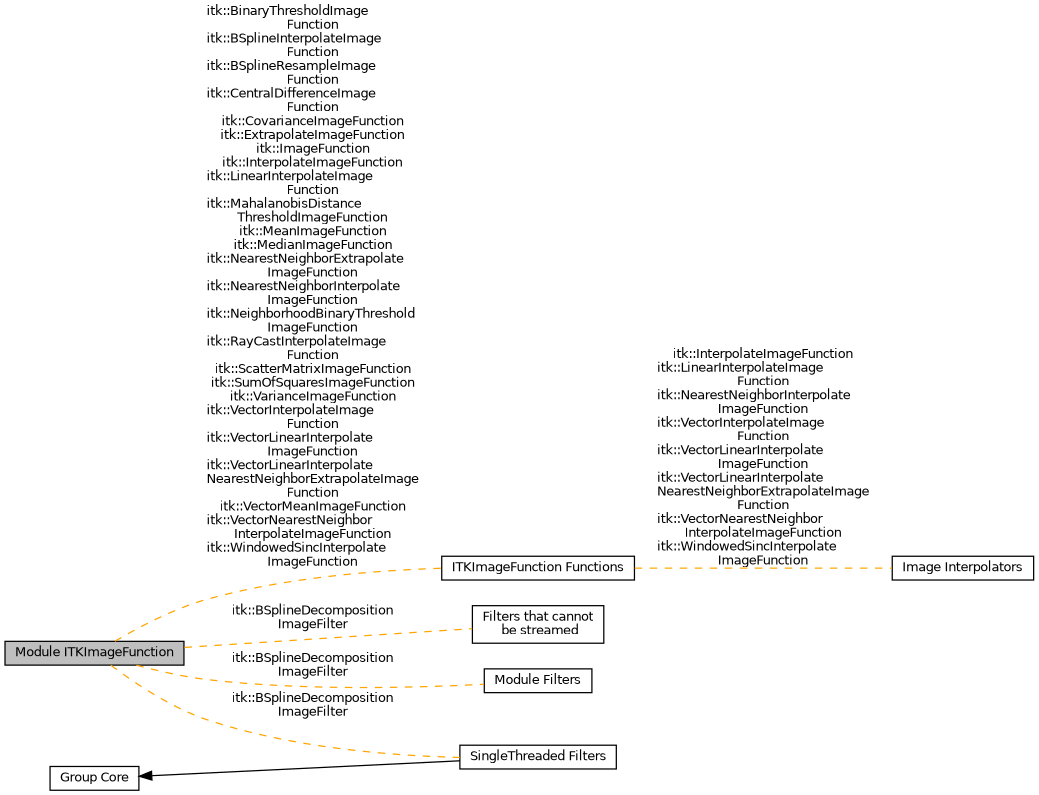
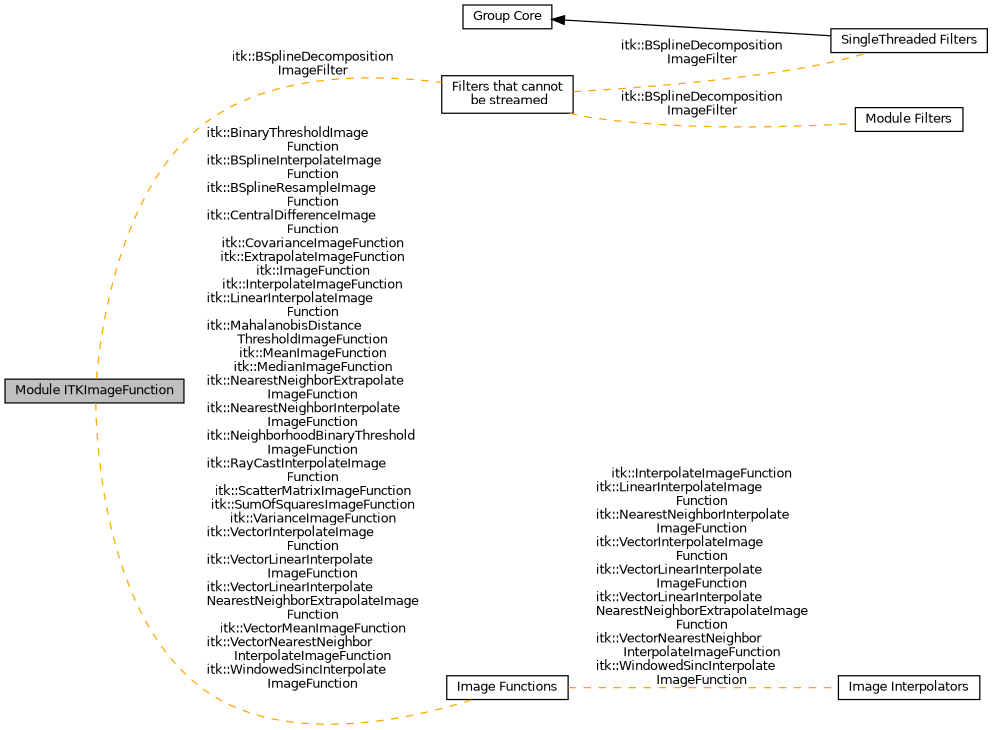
(538, 568) -> (507, 688)
(309, 687) -> (712, 127)
(277, 738) -> (722, 79)
